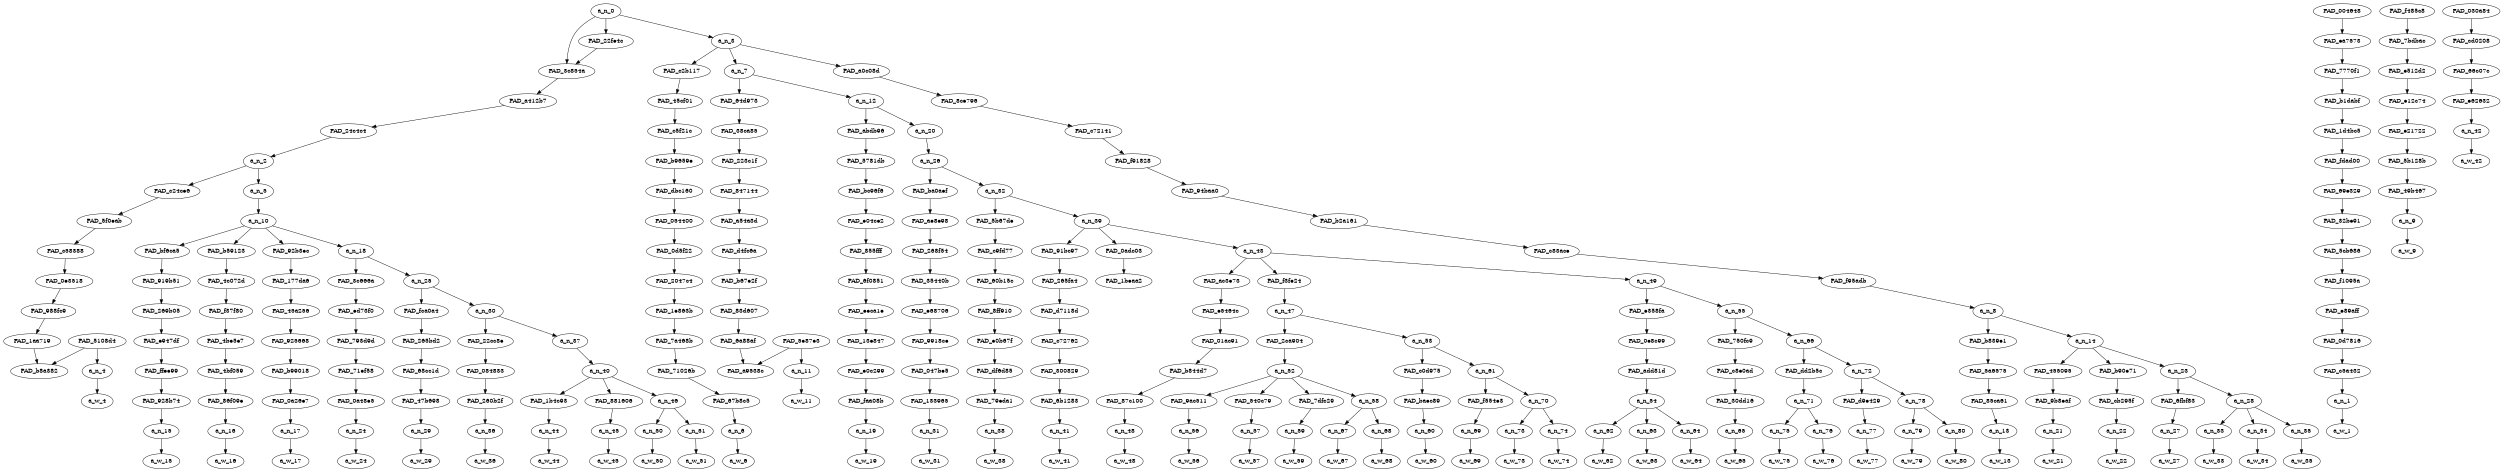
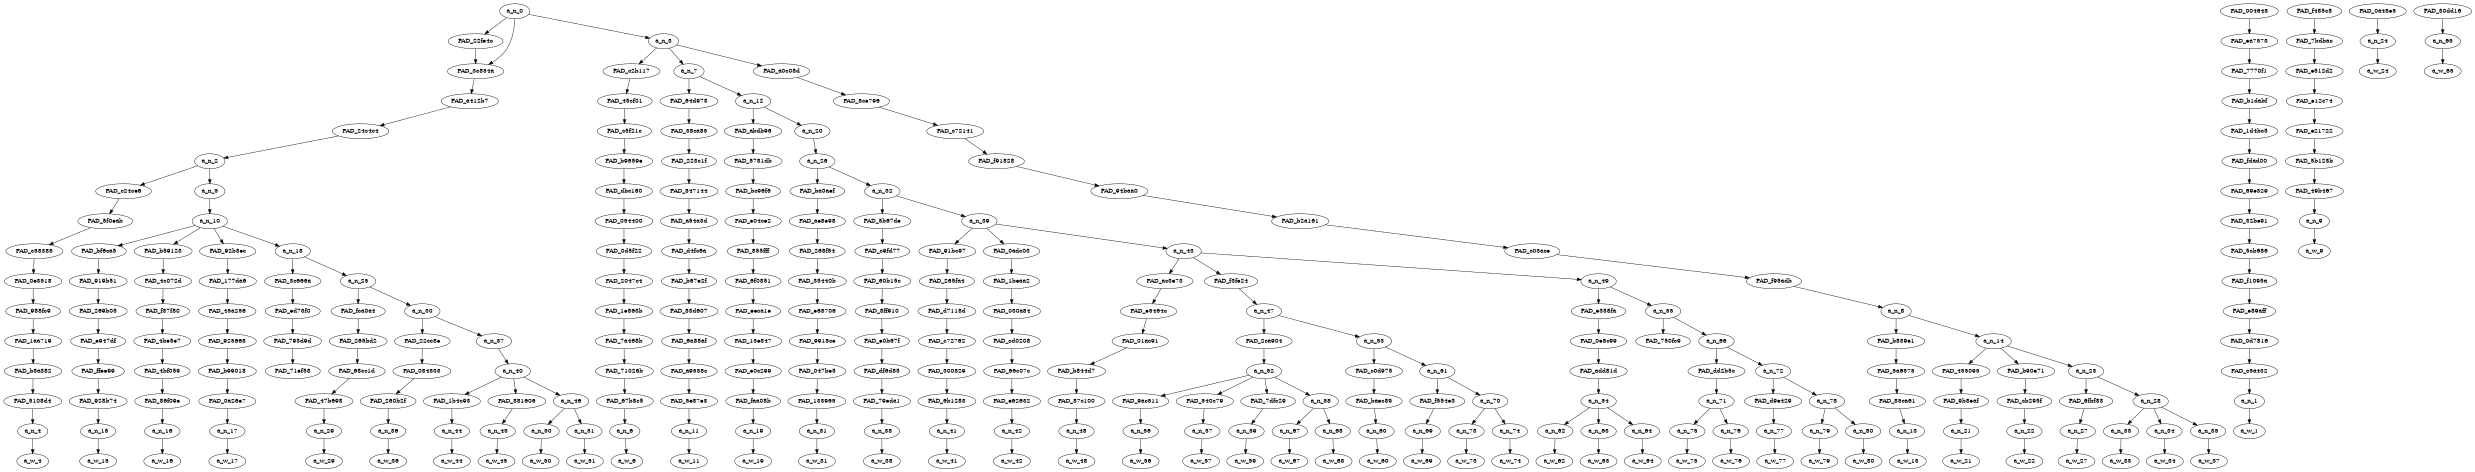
(1552, 251) -> (1532, 251)
none -> (1012, 294)
(70, 355) -> (33, 384)
(775, 355) -> (689, 384)
(1735, 371) -> none
(356, 384) -> none
(2302, 461) -> (2209, 461)
